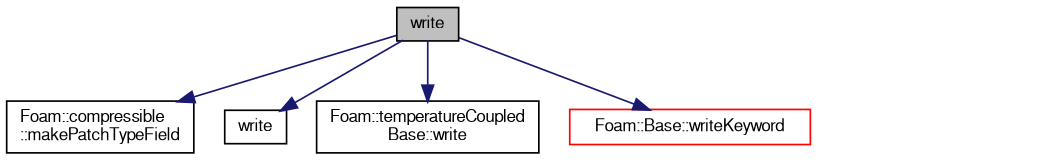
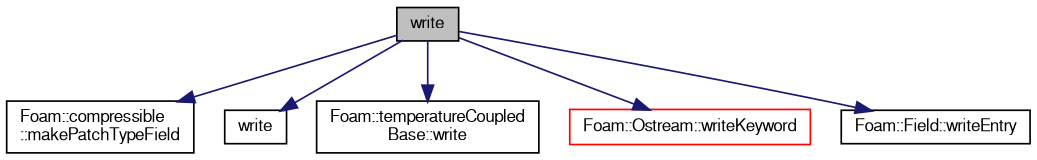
(690, 127) -> (690, 127)
none -> (936, 127)
